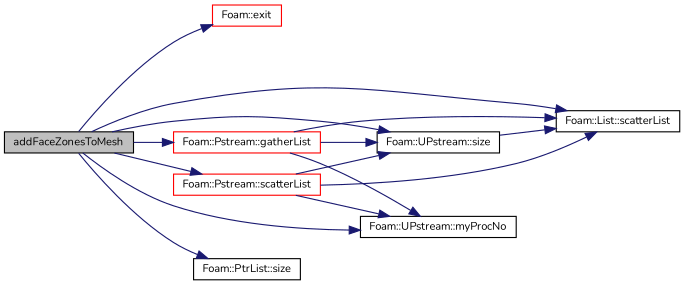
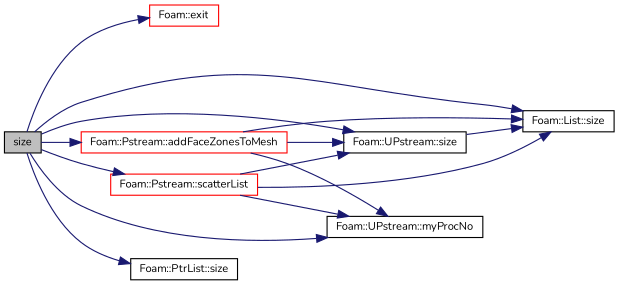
(618, 121) -> (568, 121)
(69, 142) -> (23, 142)
(247, 142) -> (184, 142)
